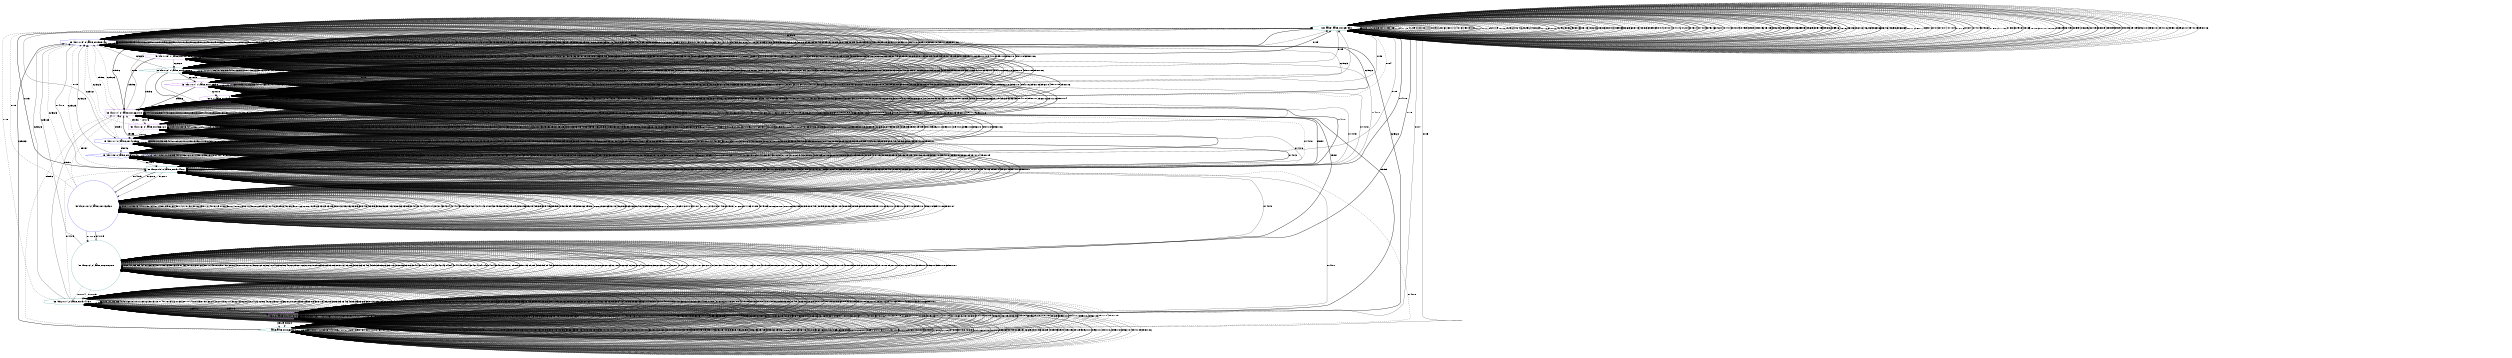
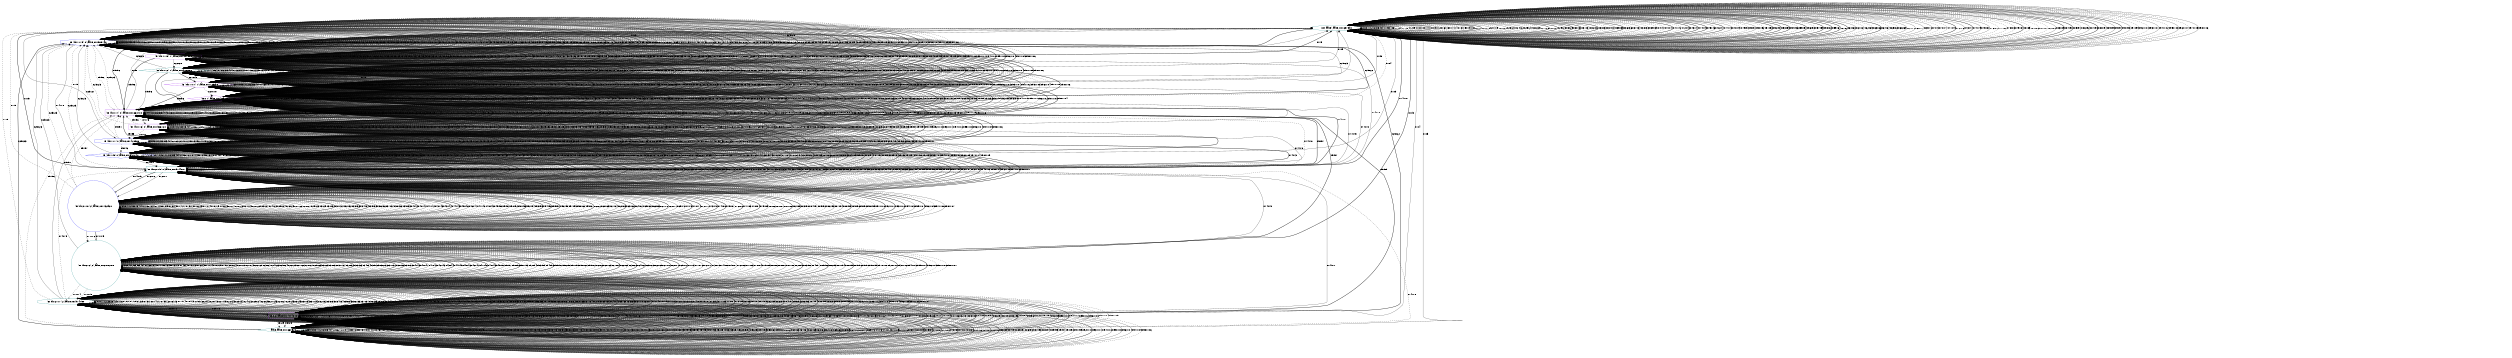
(221, 99) -> (215, 99)
